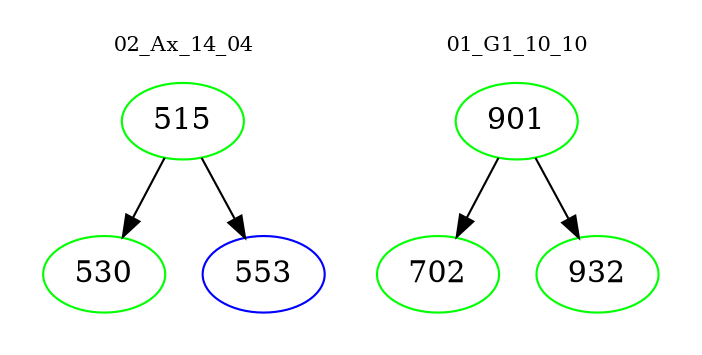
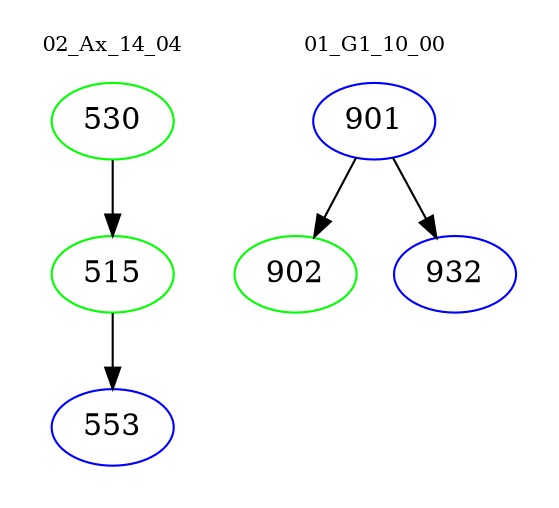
(518, 46) -> (375, 46)
(517, 121) -> (374, 121)
(149, 188) -> (113, 187)
(438, 274) -> (296, 274)
(598, 274) -> (455, 274)
